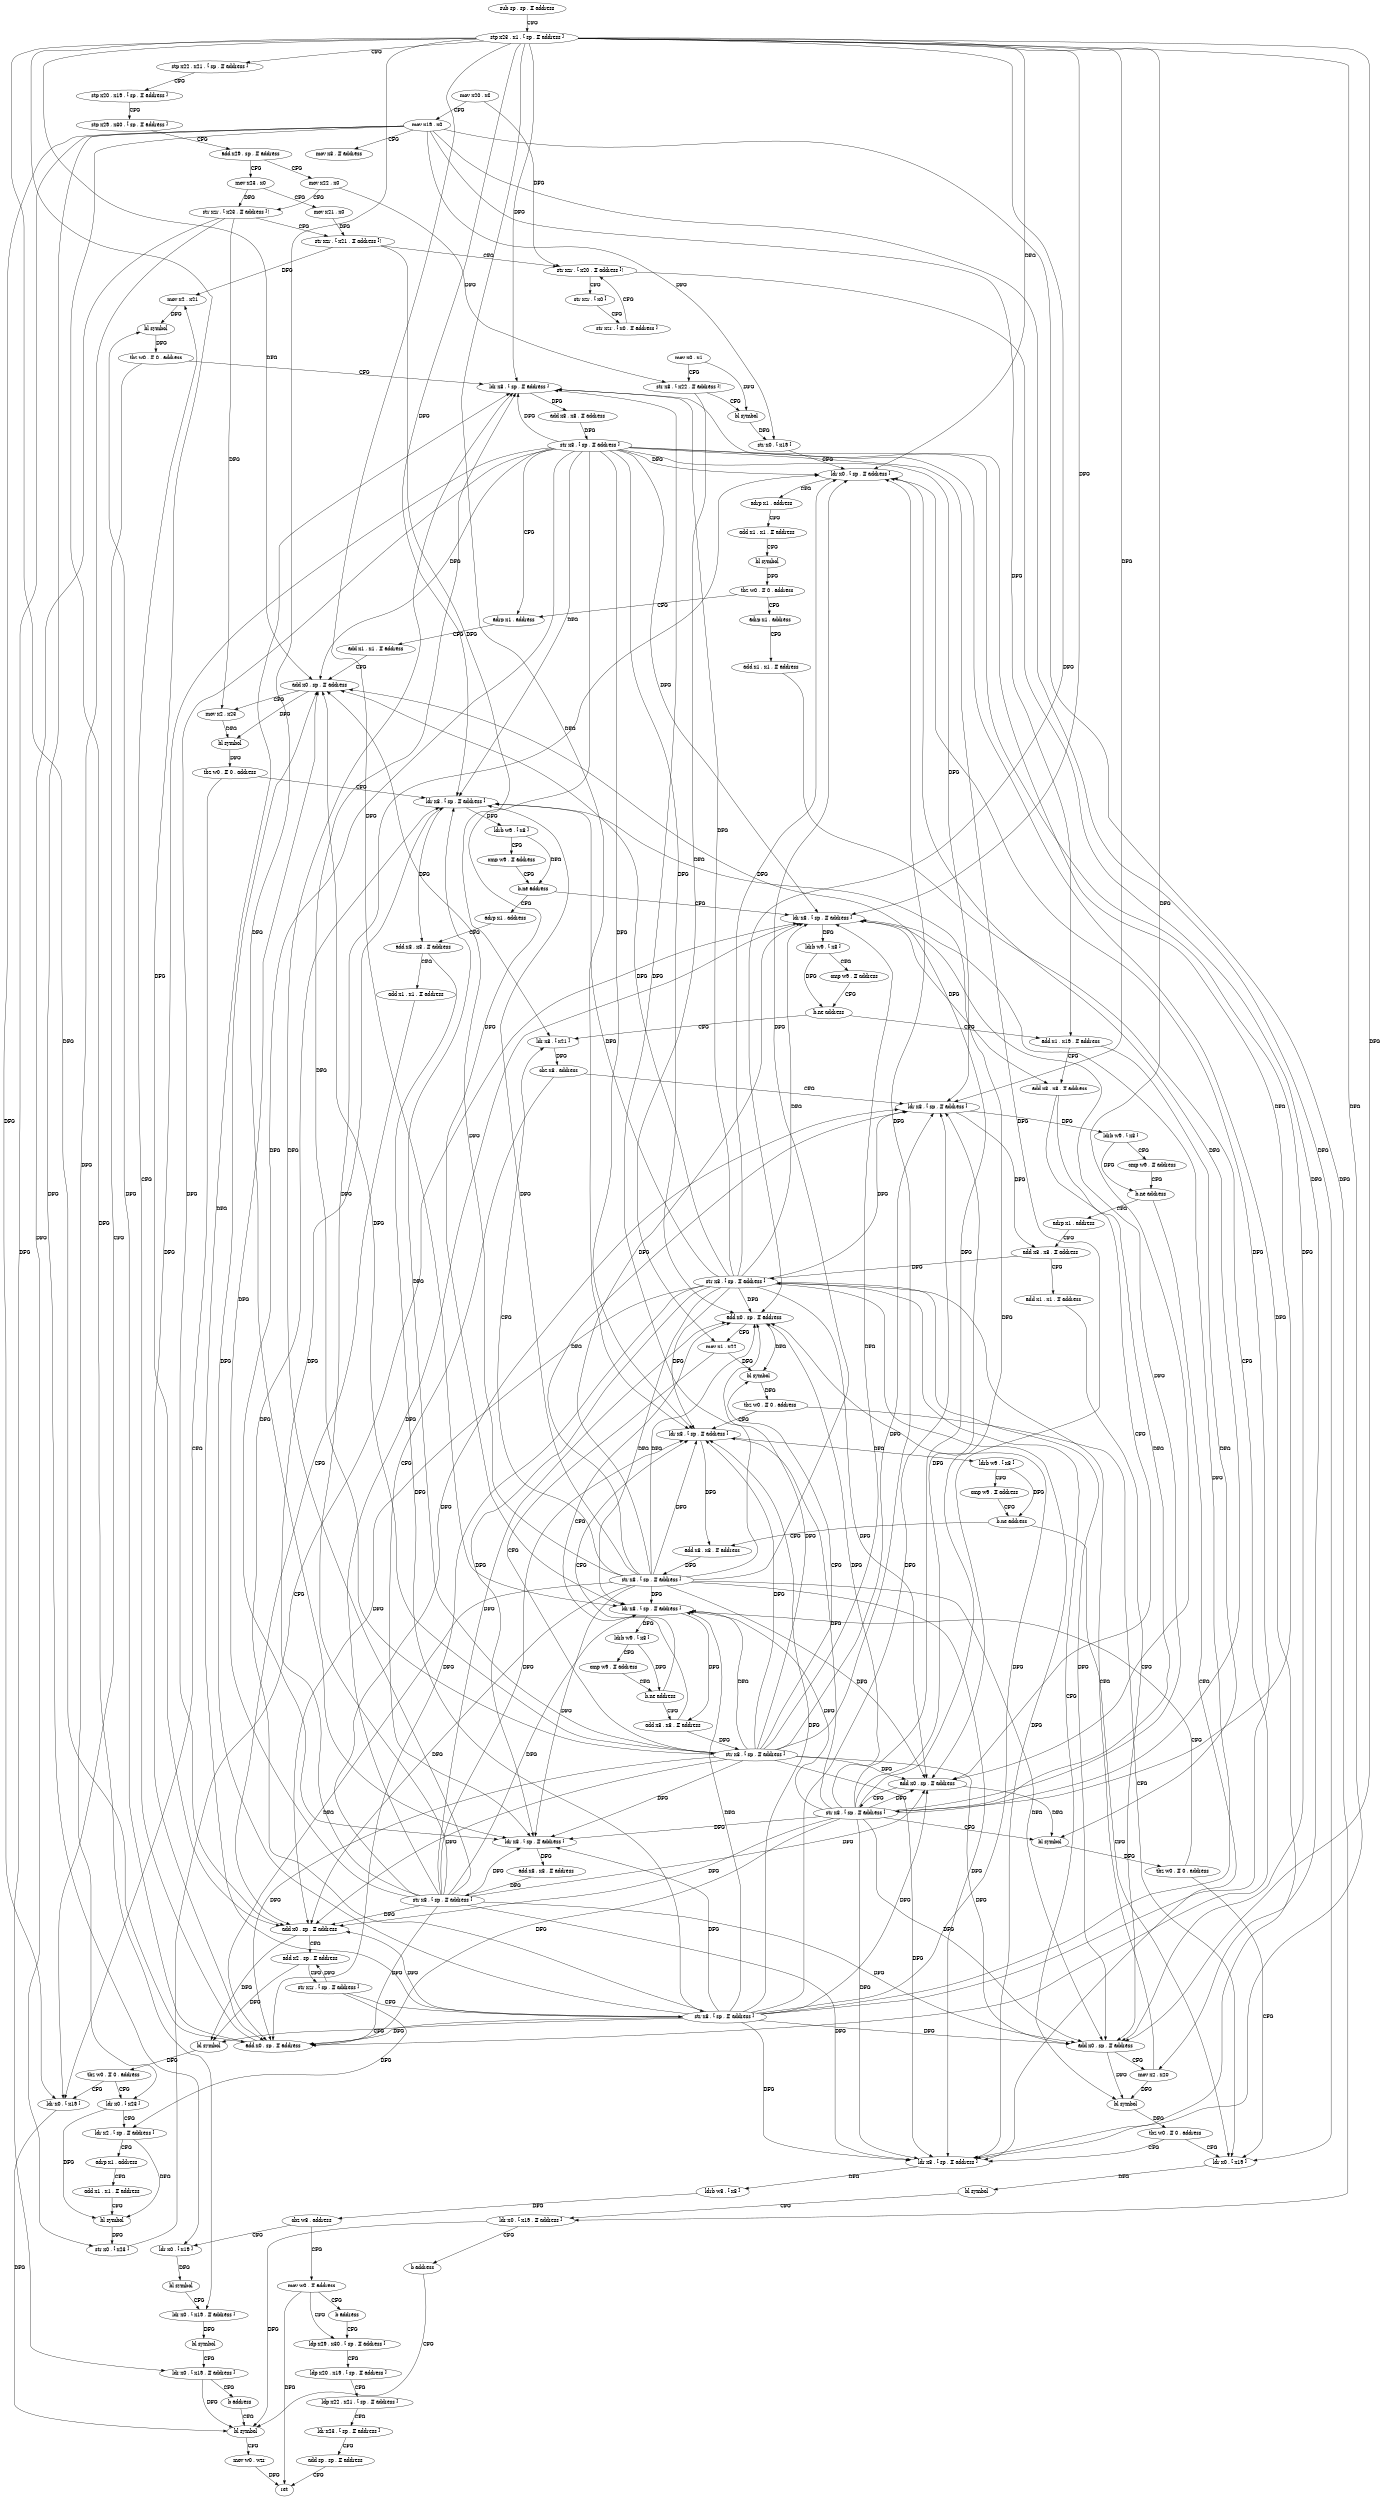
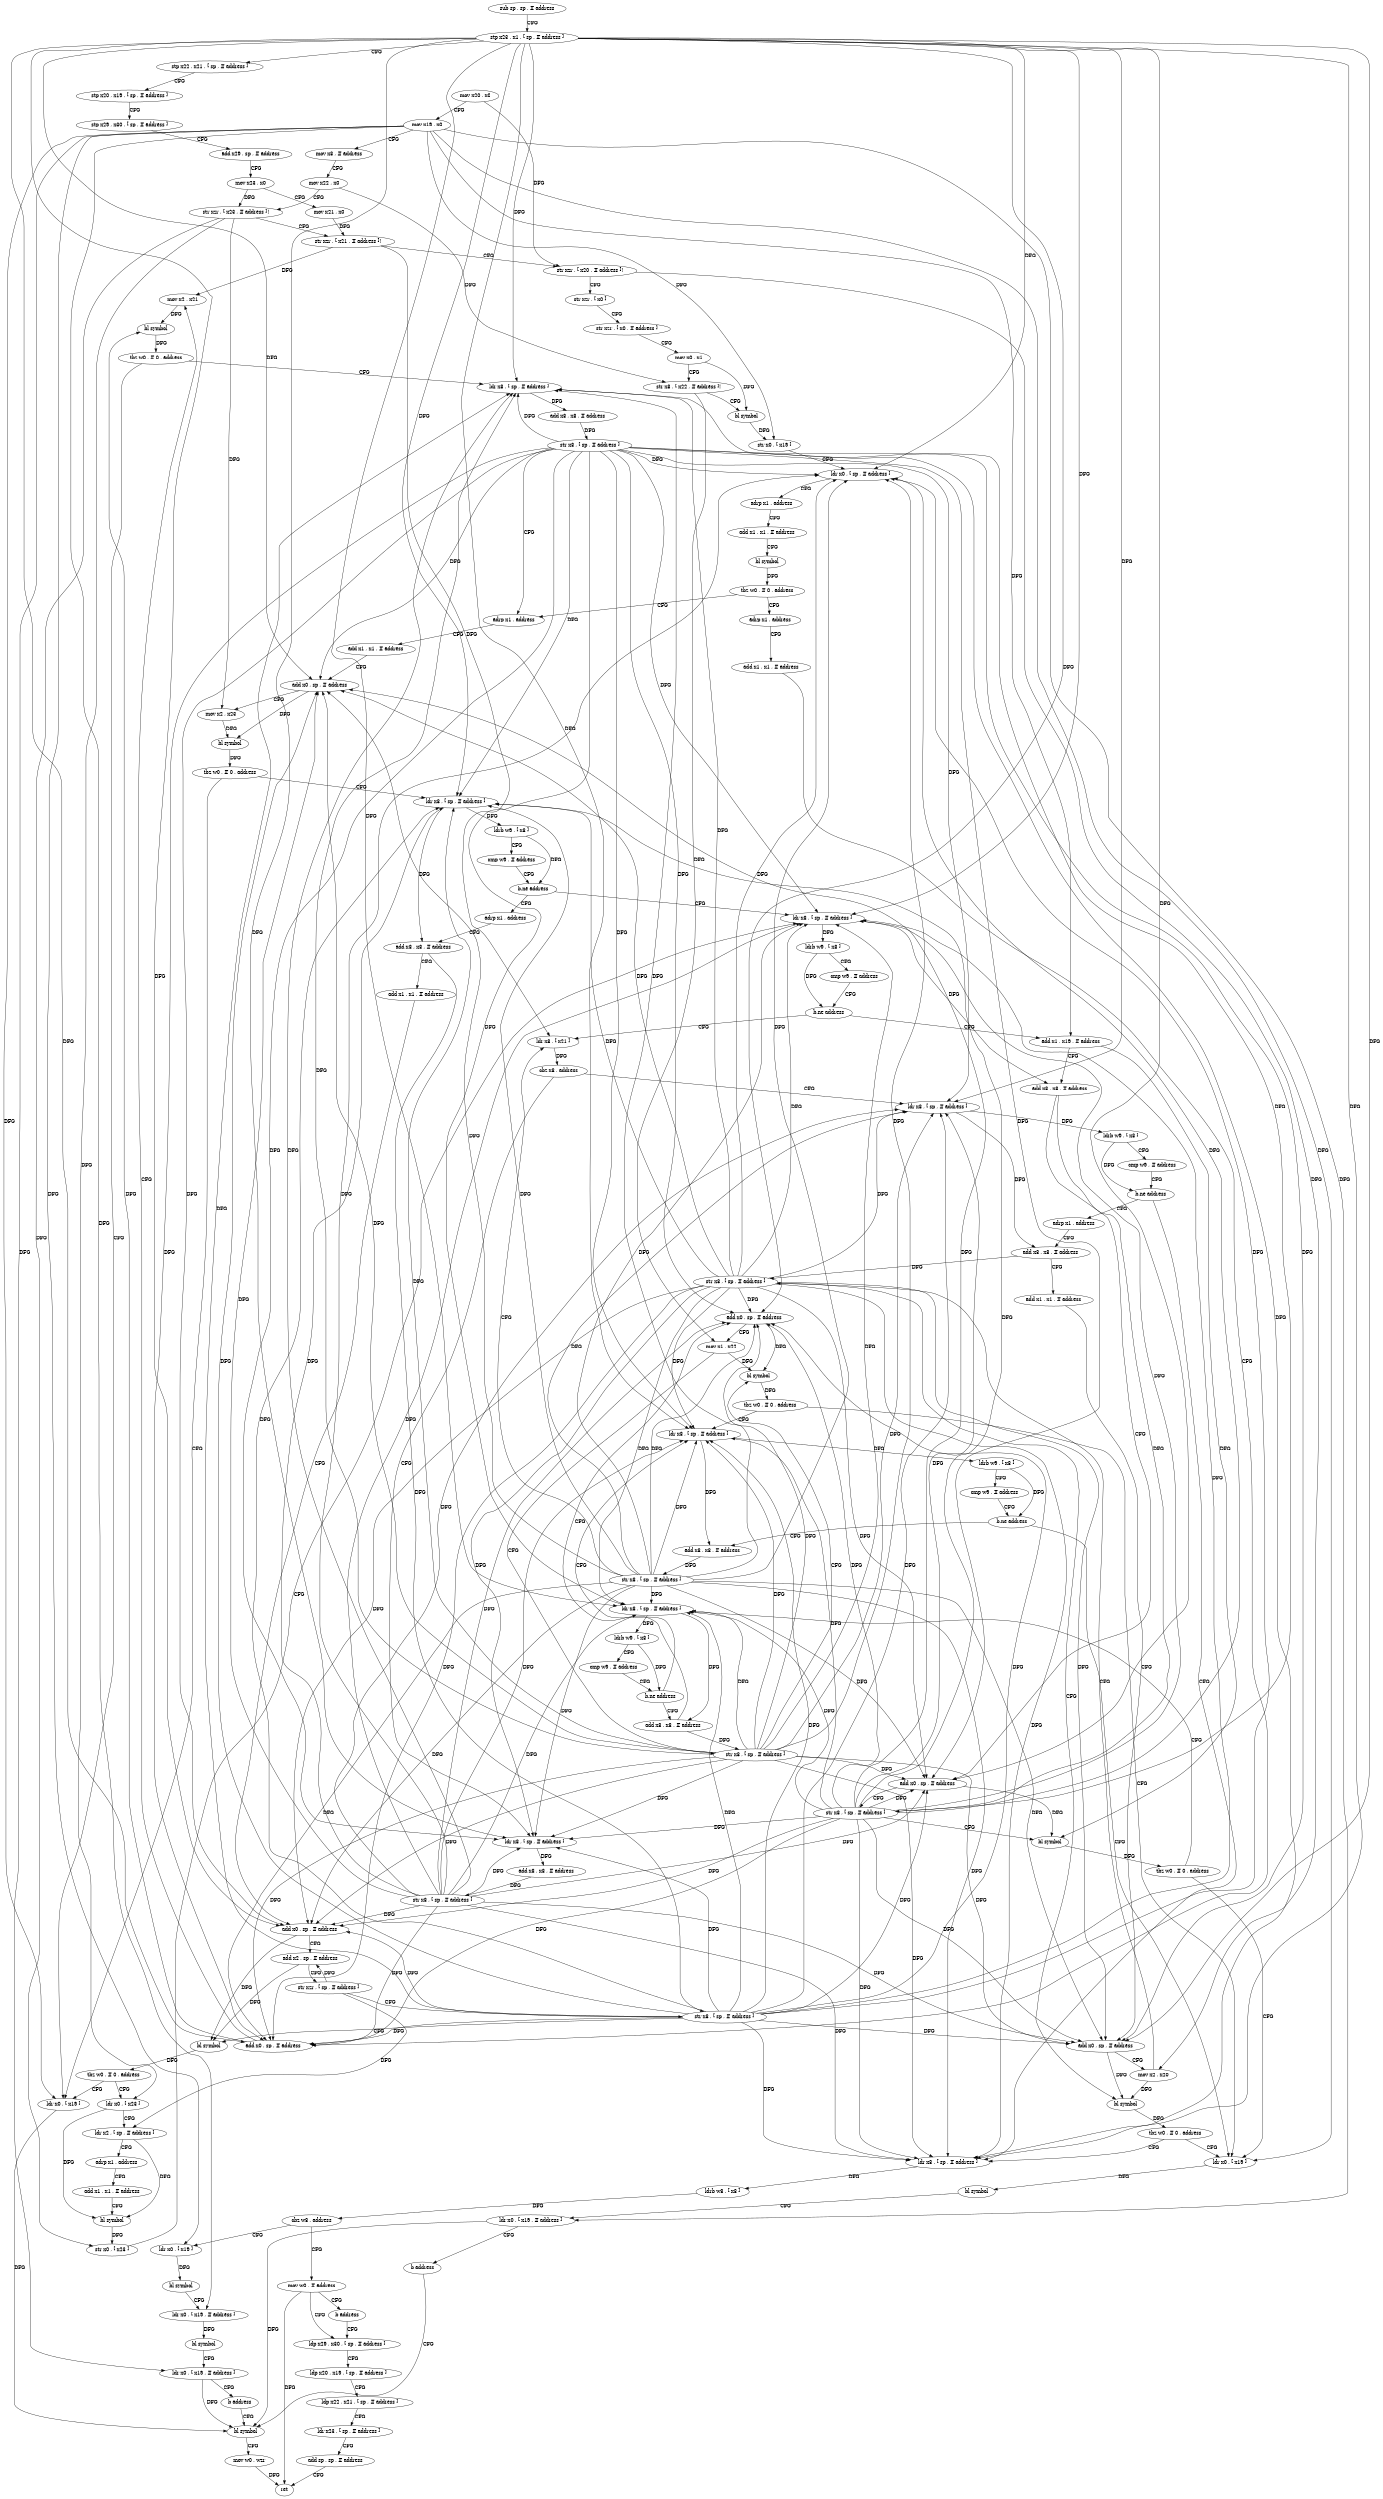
(286, 169) -> (332, 167)
(620, 298) -> (657, 343)
